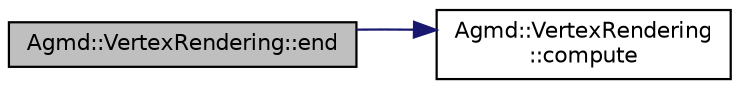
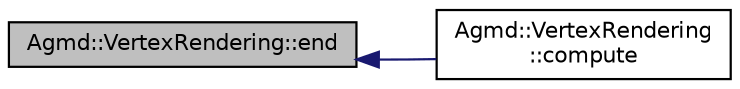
(385, 30) -> (408, 59)
